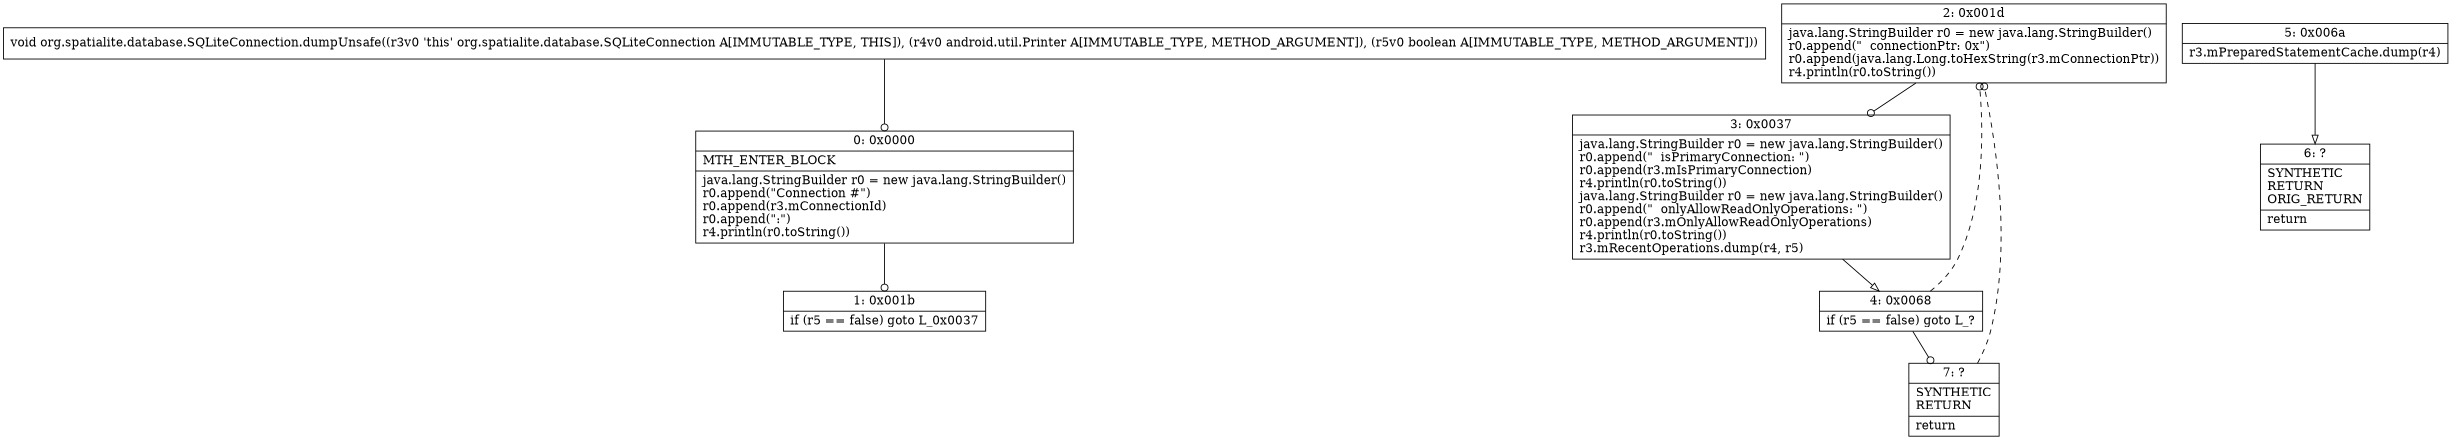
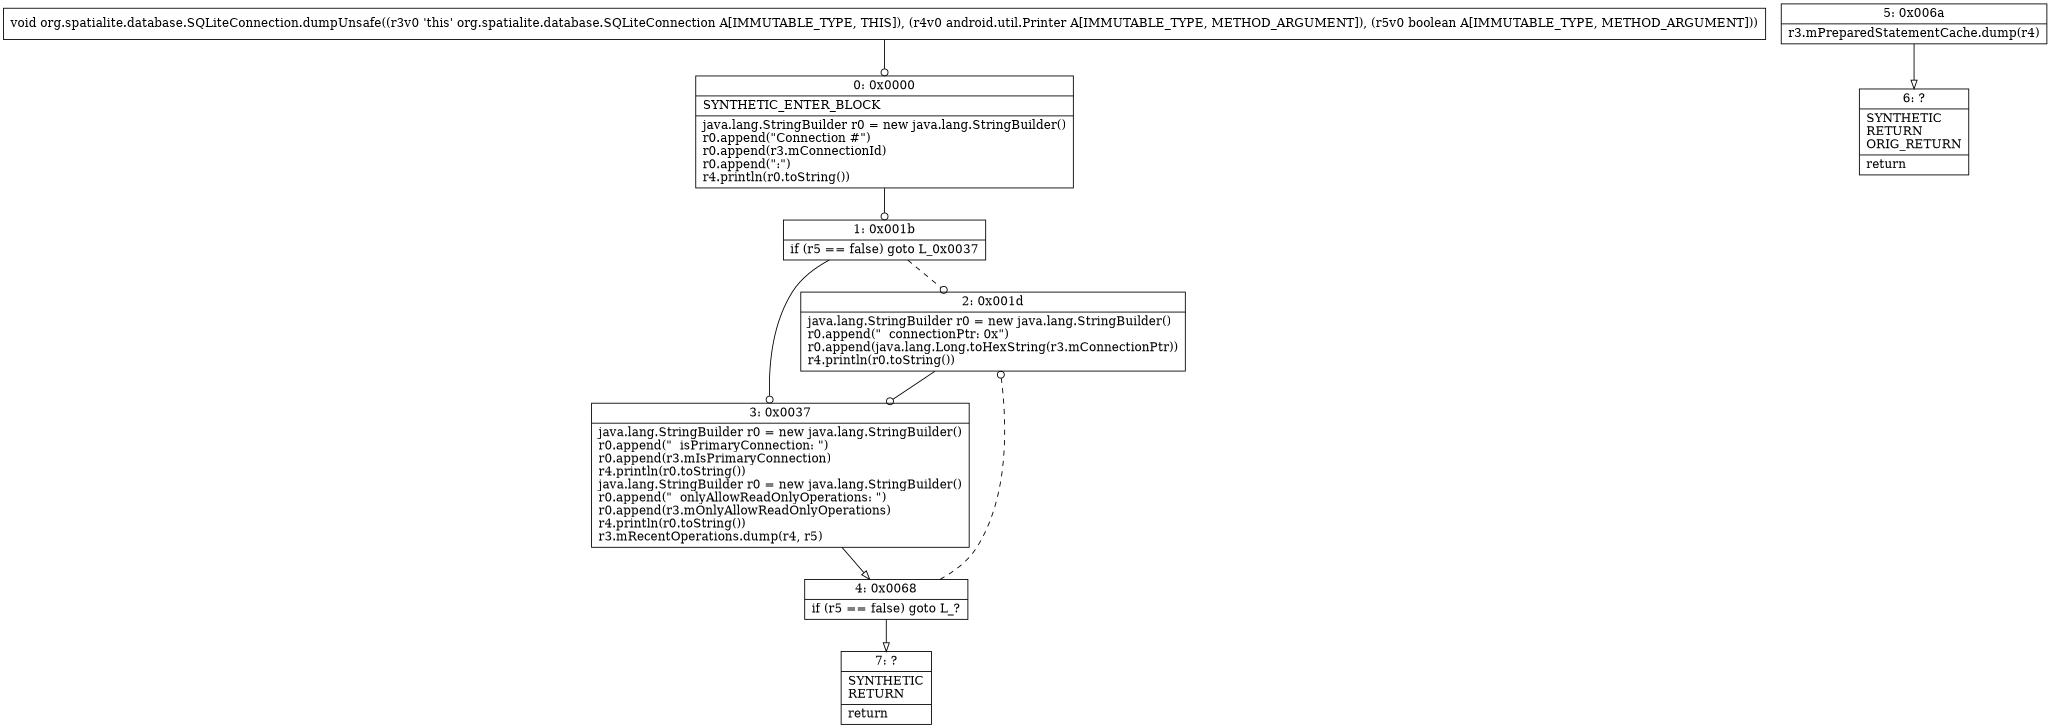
(770, 161) -> (792, 105)
(2001, 228) -> (924, 274)
none -> (780, 318)
(1921, 344) -> (886, 631)
